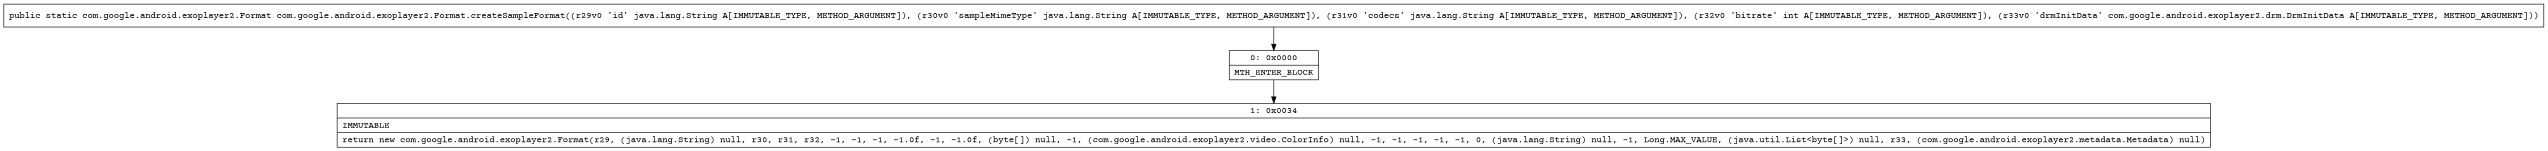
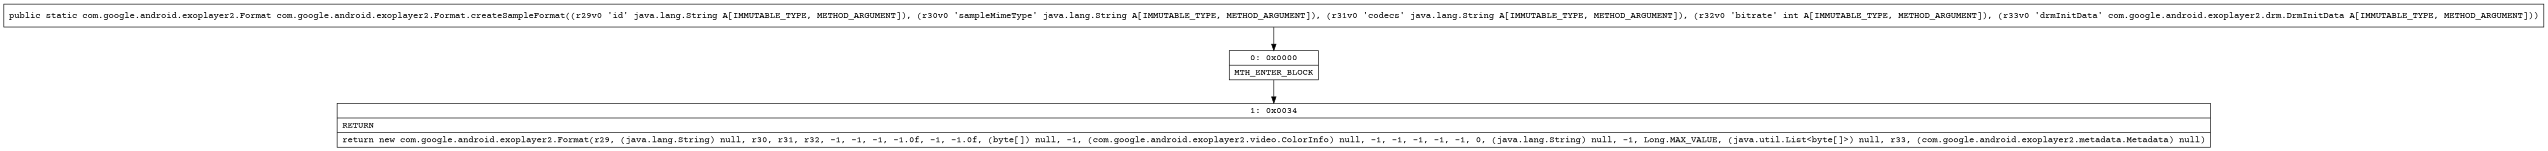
(366, 125) -> (358, 125)
